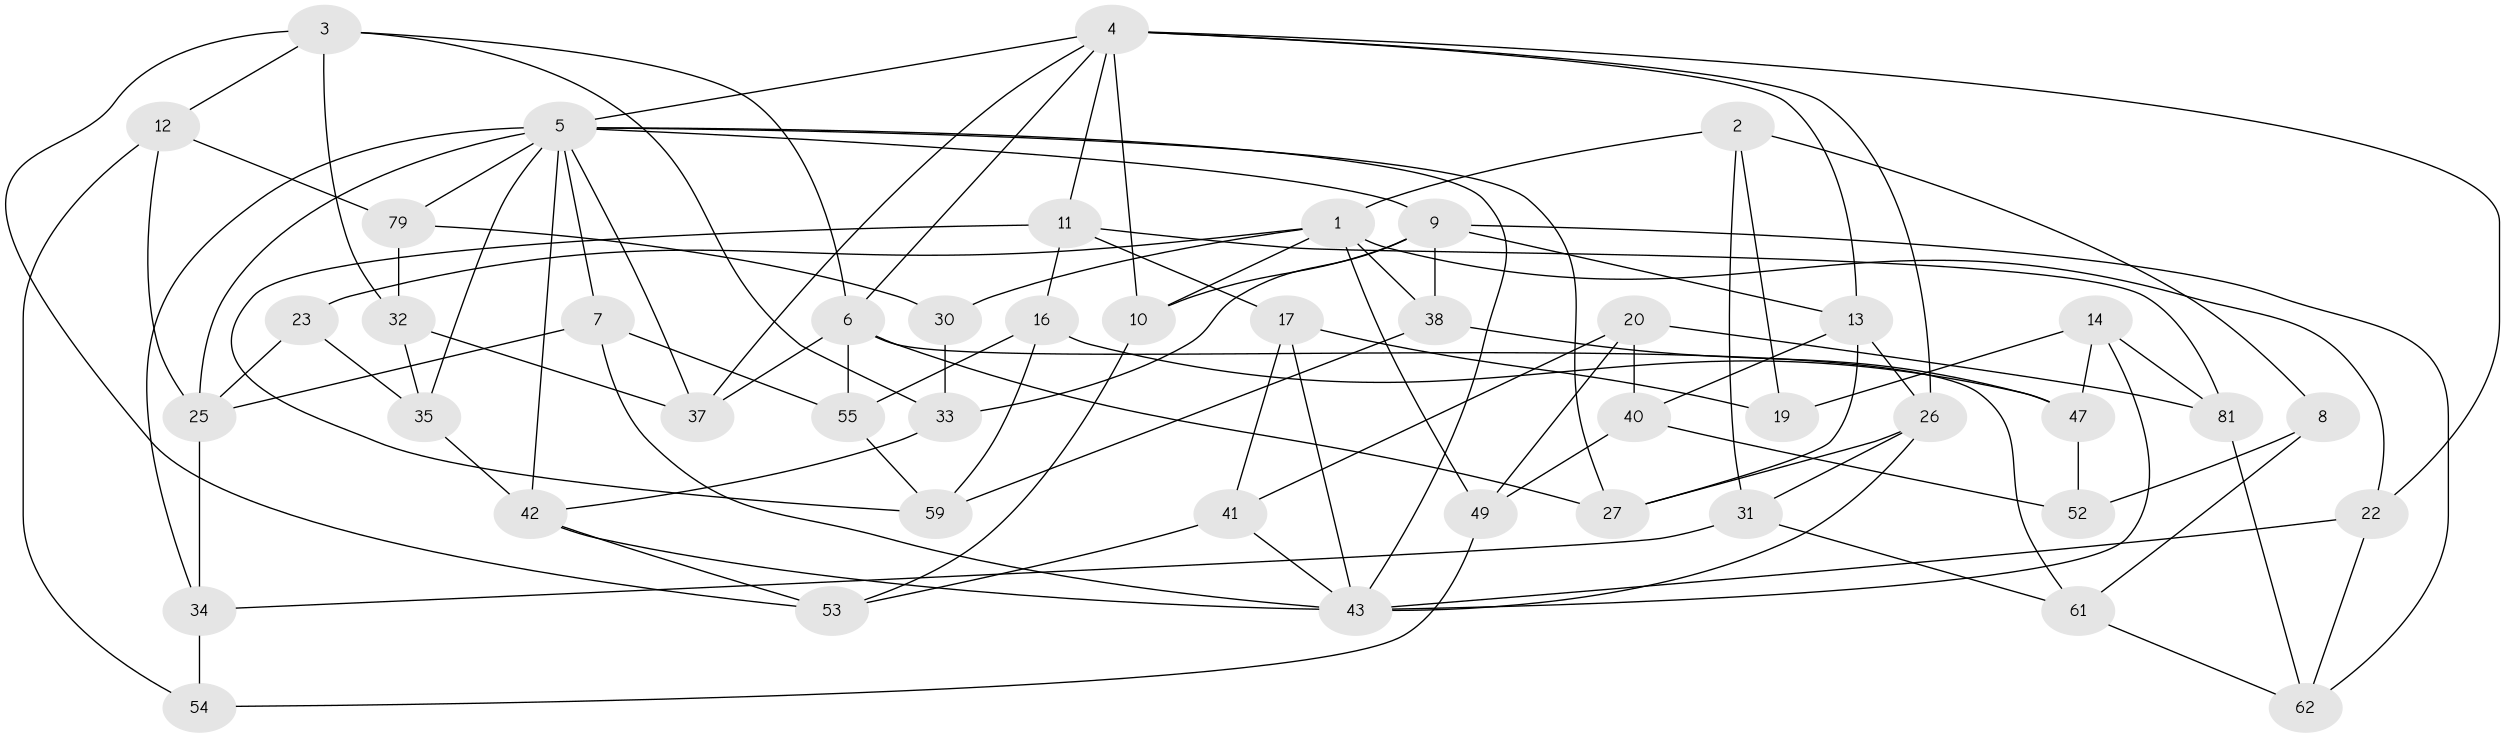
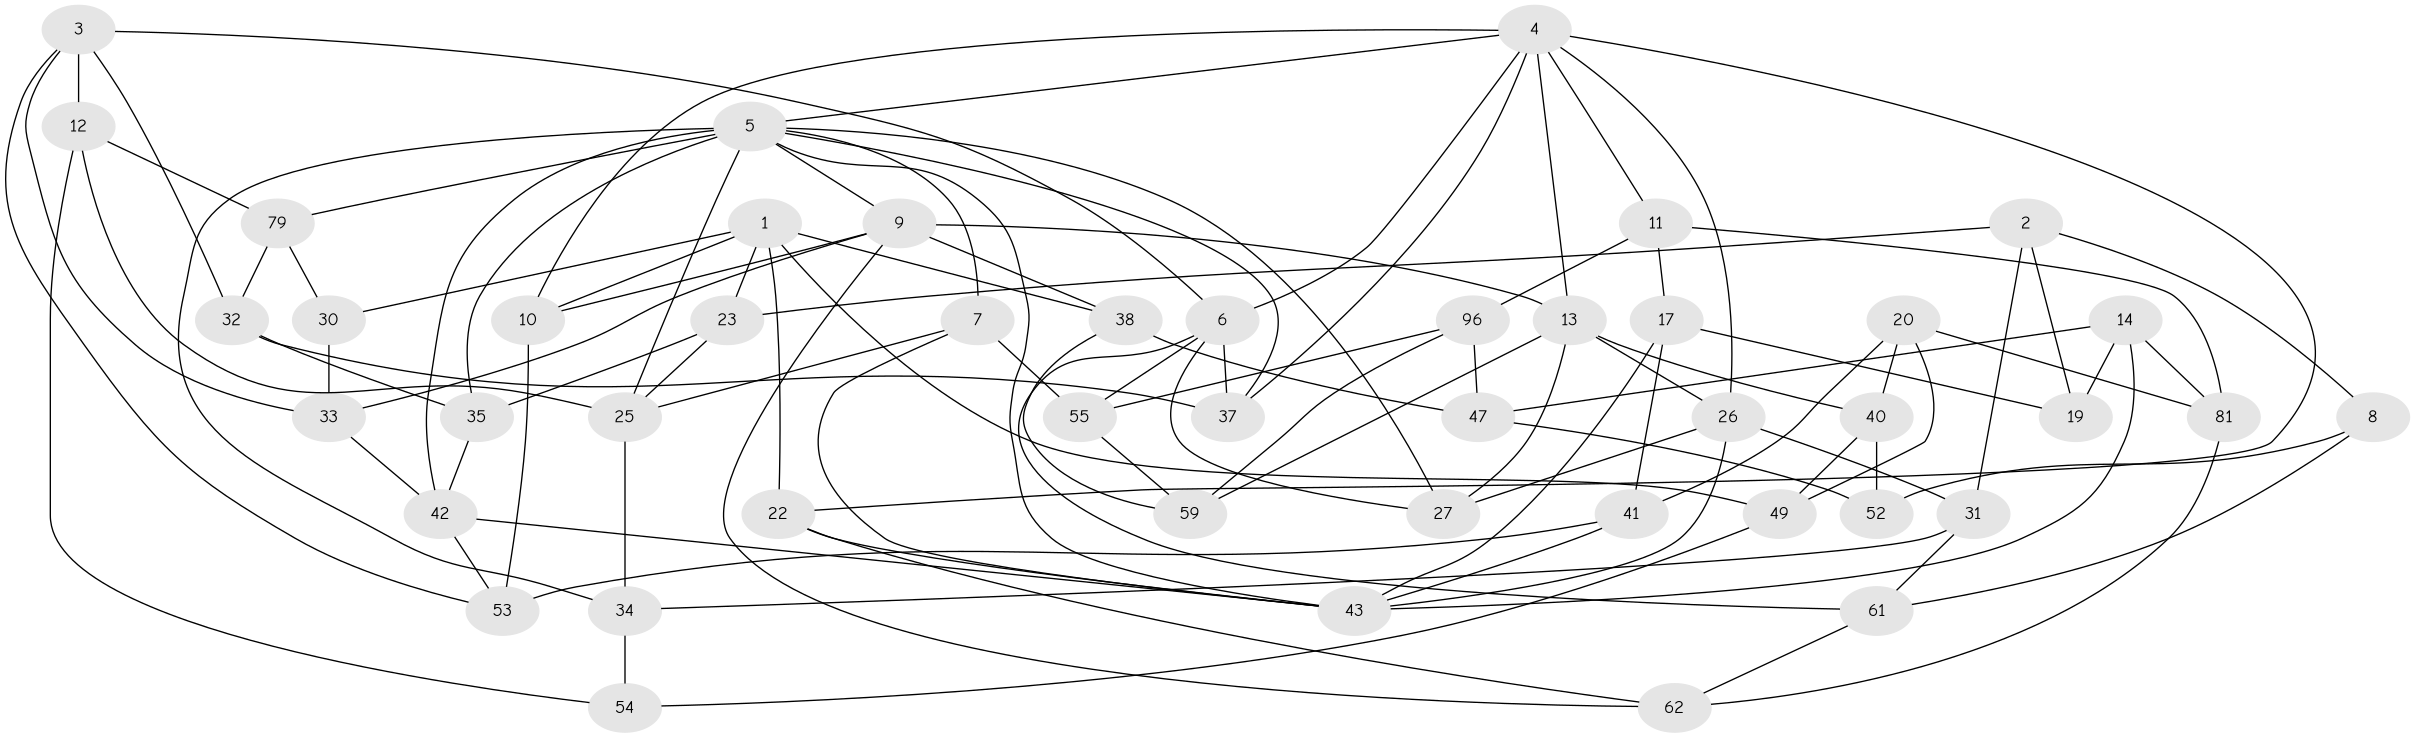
(1532, 161) -> (1437, 263)
(261, 292) -> (1380, 417)
(1042, 320) -> (1473, 320)
